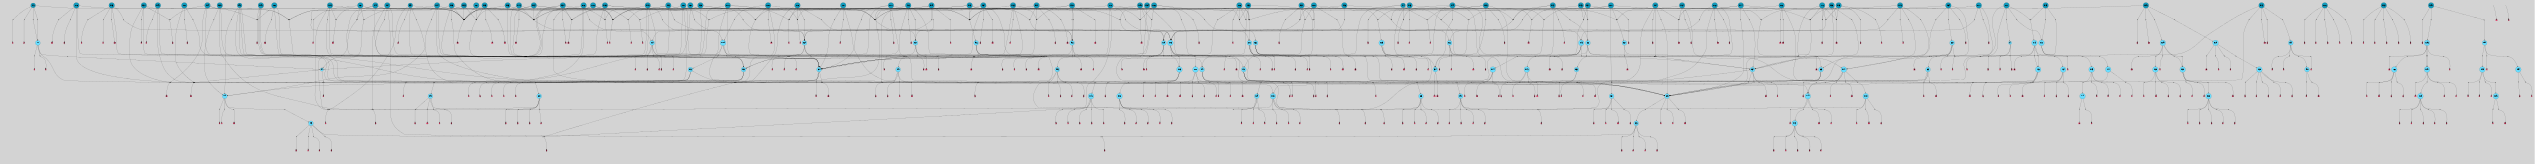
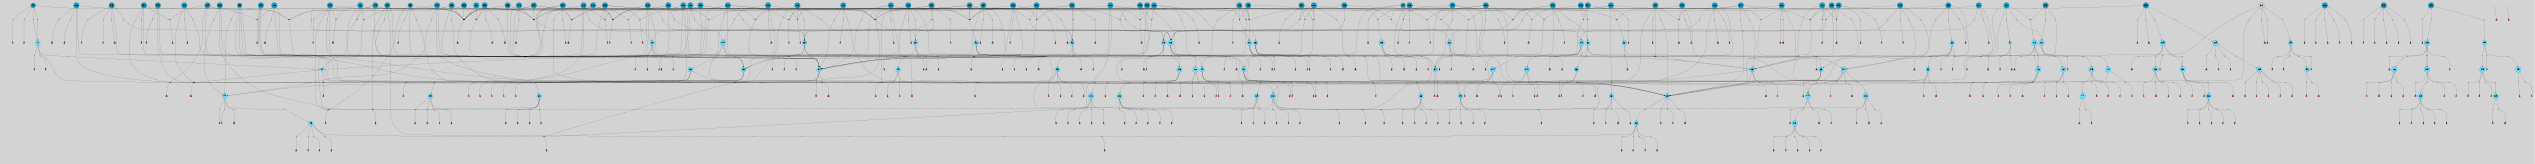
(2262, 5) -> (2262, 5)
